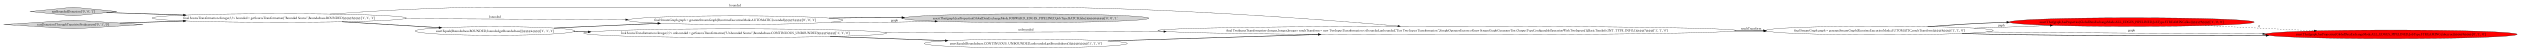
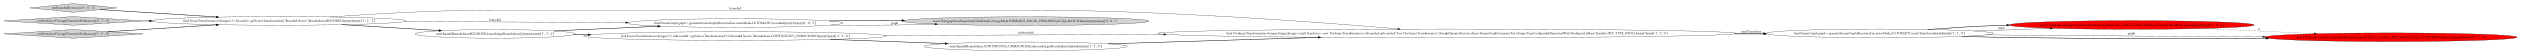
none -> (73, 34)
